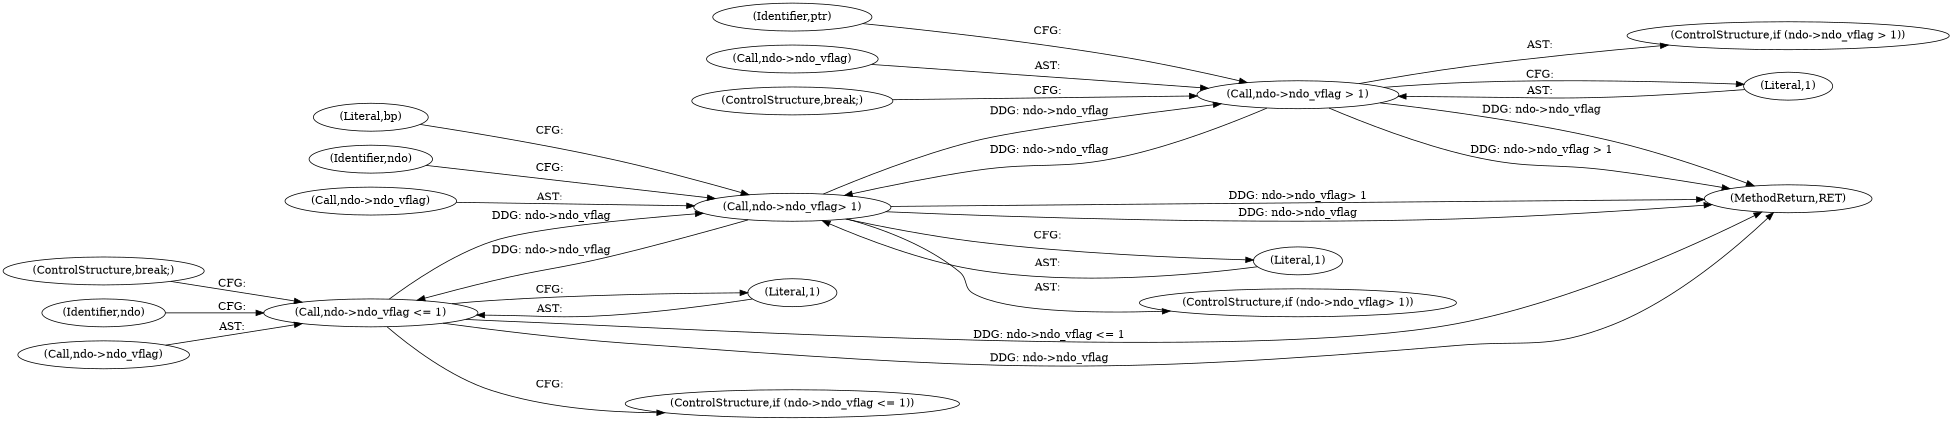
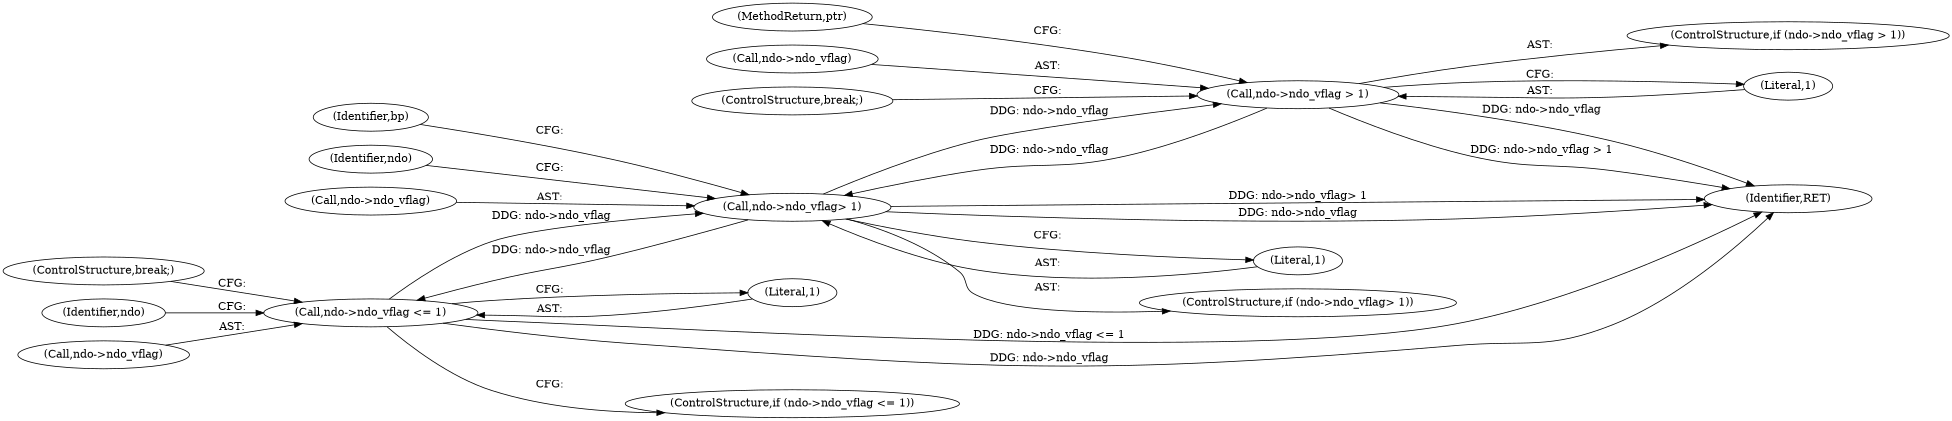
(792, 17) -> (792, 17)
(371, 117) -> (371, 117)
(1788, 199) -> (1788, 199)
